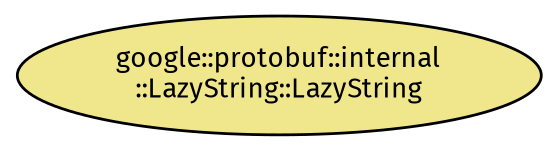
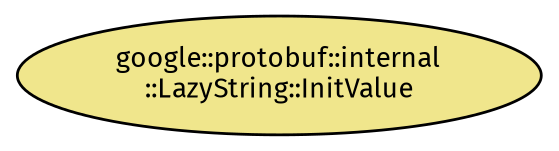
(279, 75) -> (279, 75)
